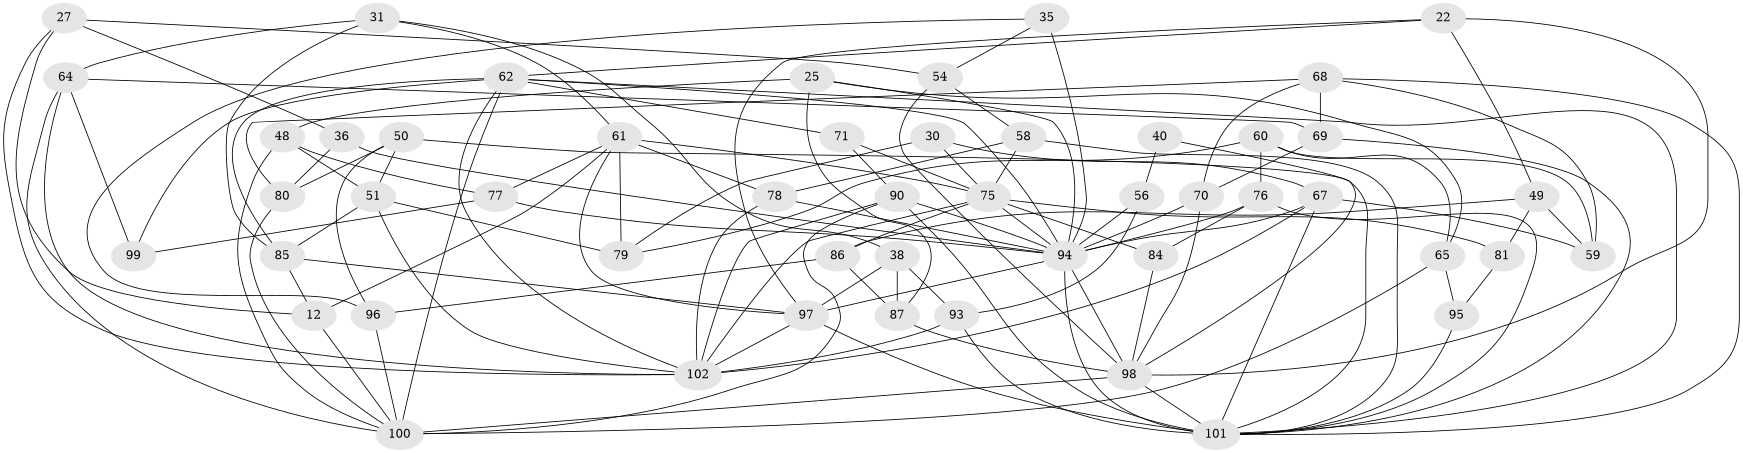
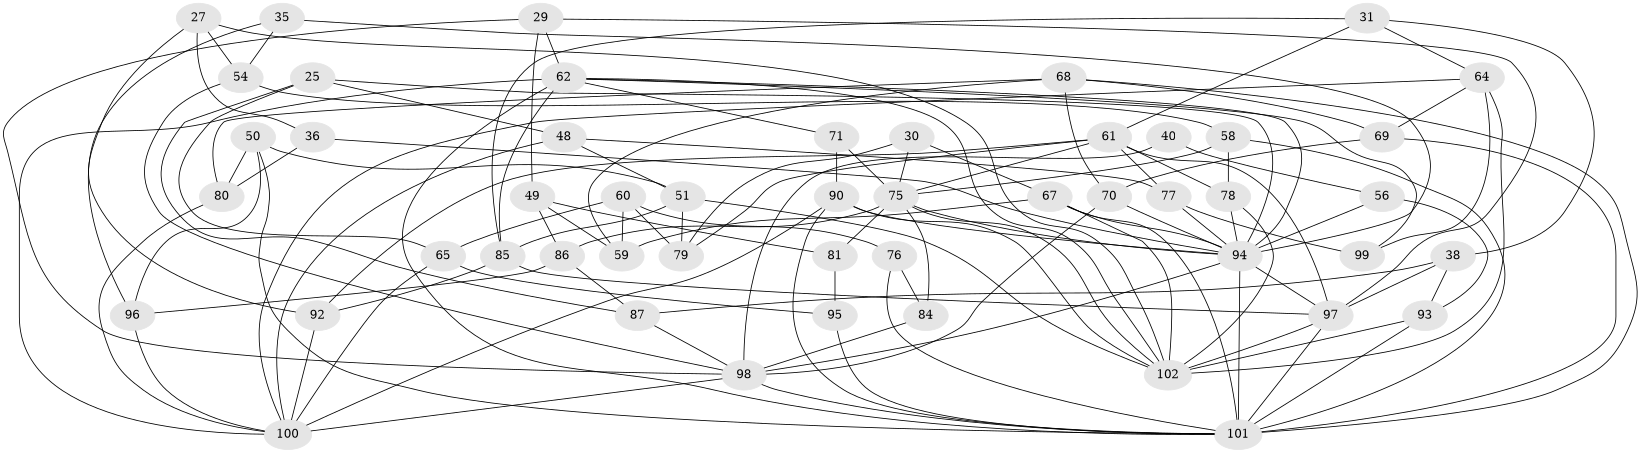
(1443, 18) -> (541, 18)
(1173, 228) -> none
(314, 316) -> (318, 316)
